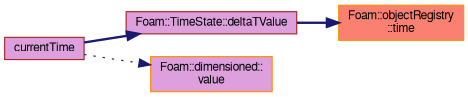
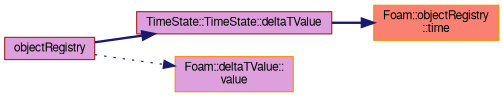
(211, 23) -> (234, 23)
(44, 48) -> (50, 48)
(211, 74) -> (234, 74)
